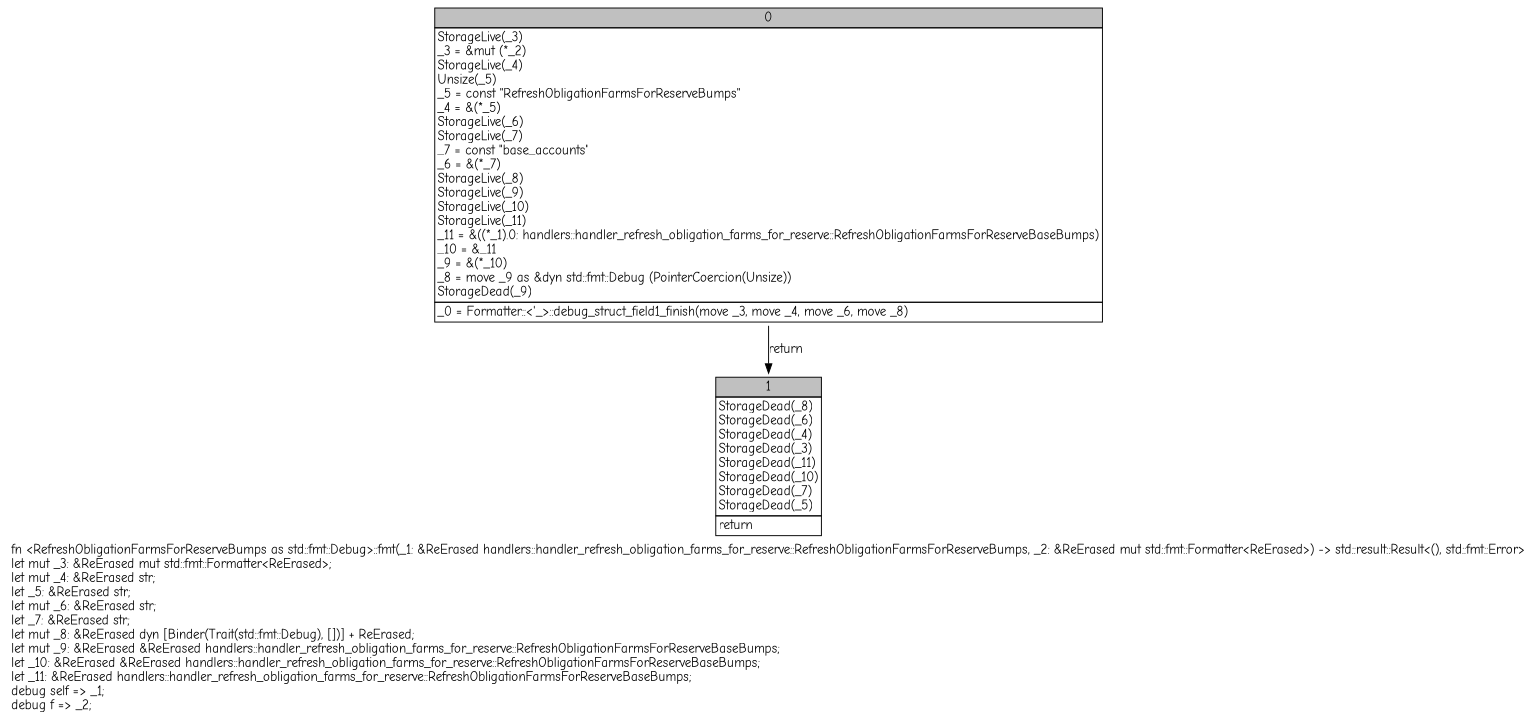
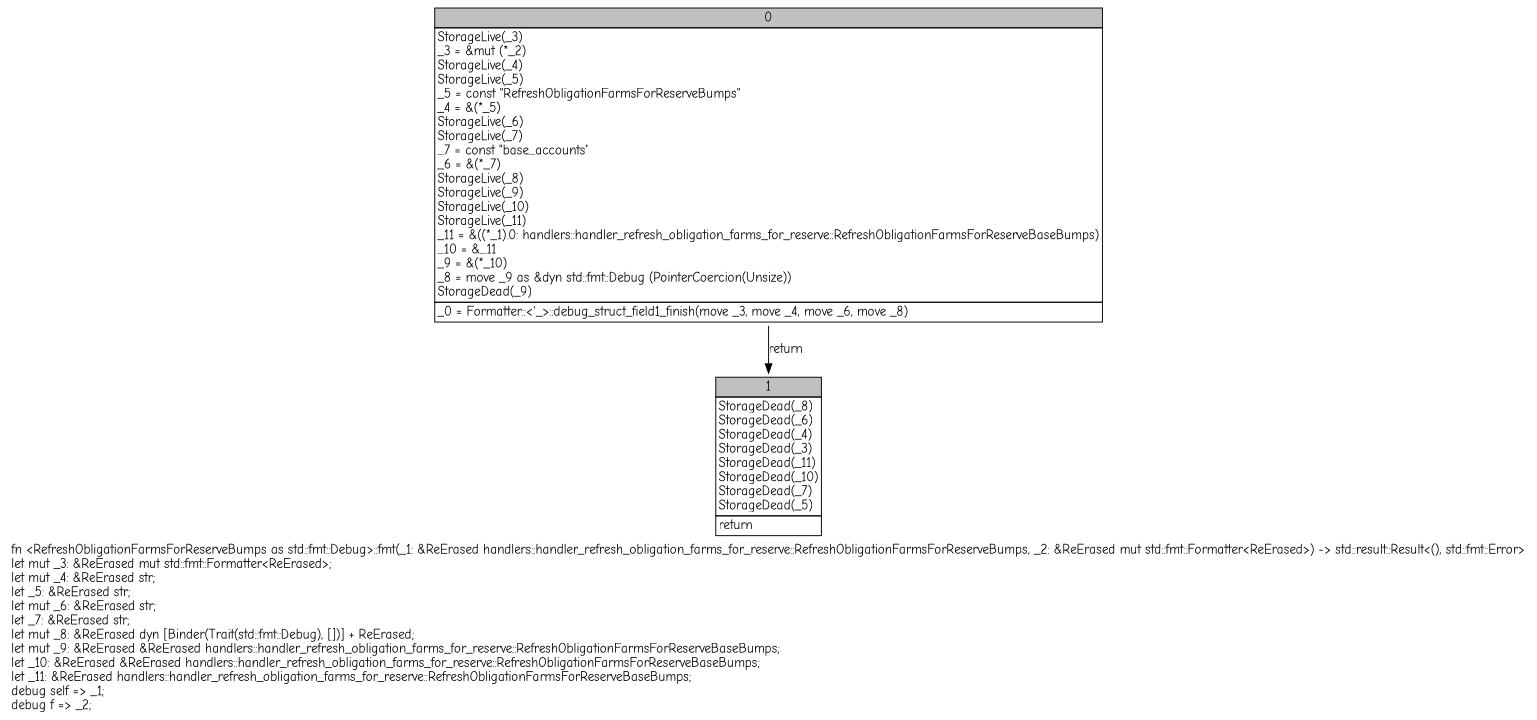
(467, 80) -> (480, 80)
